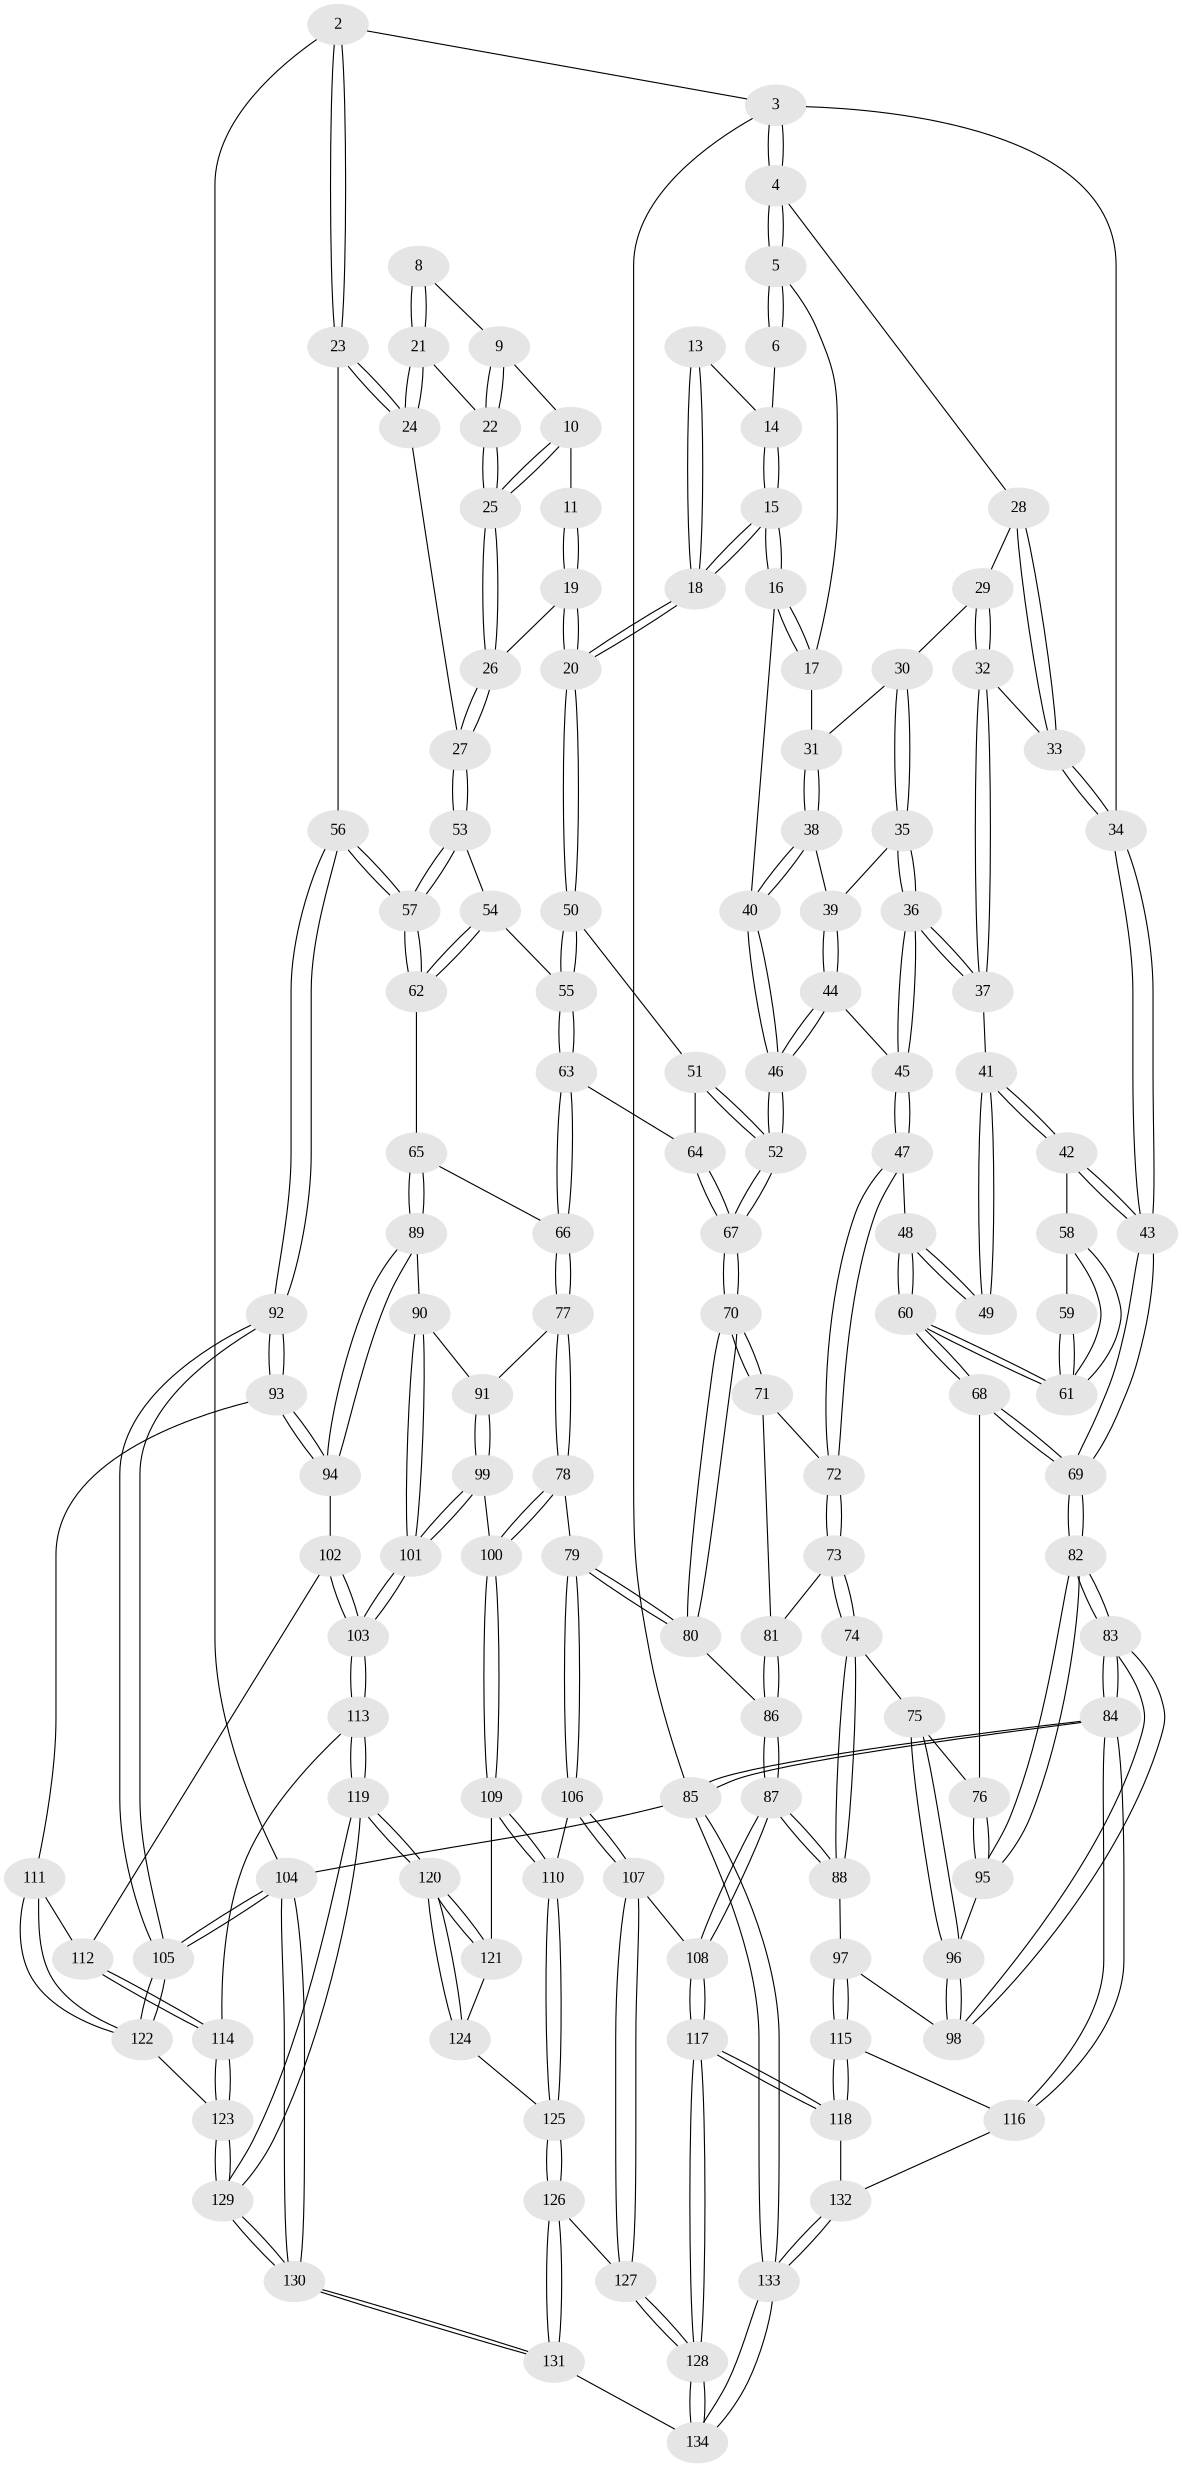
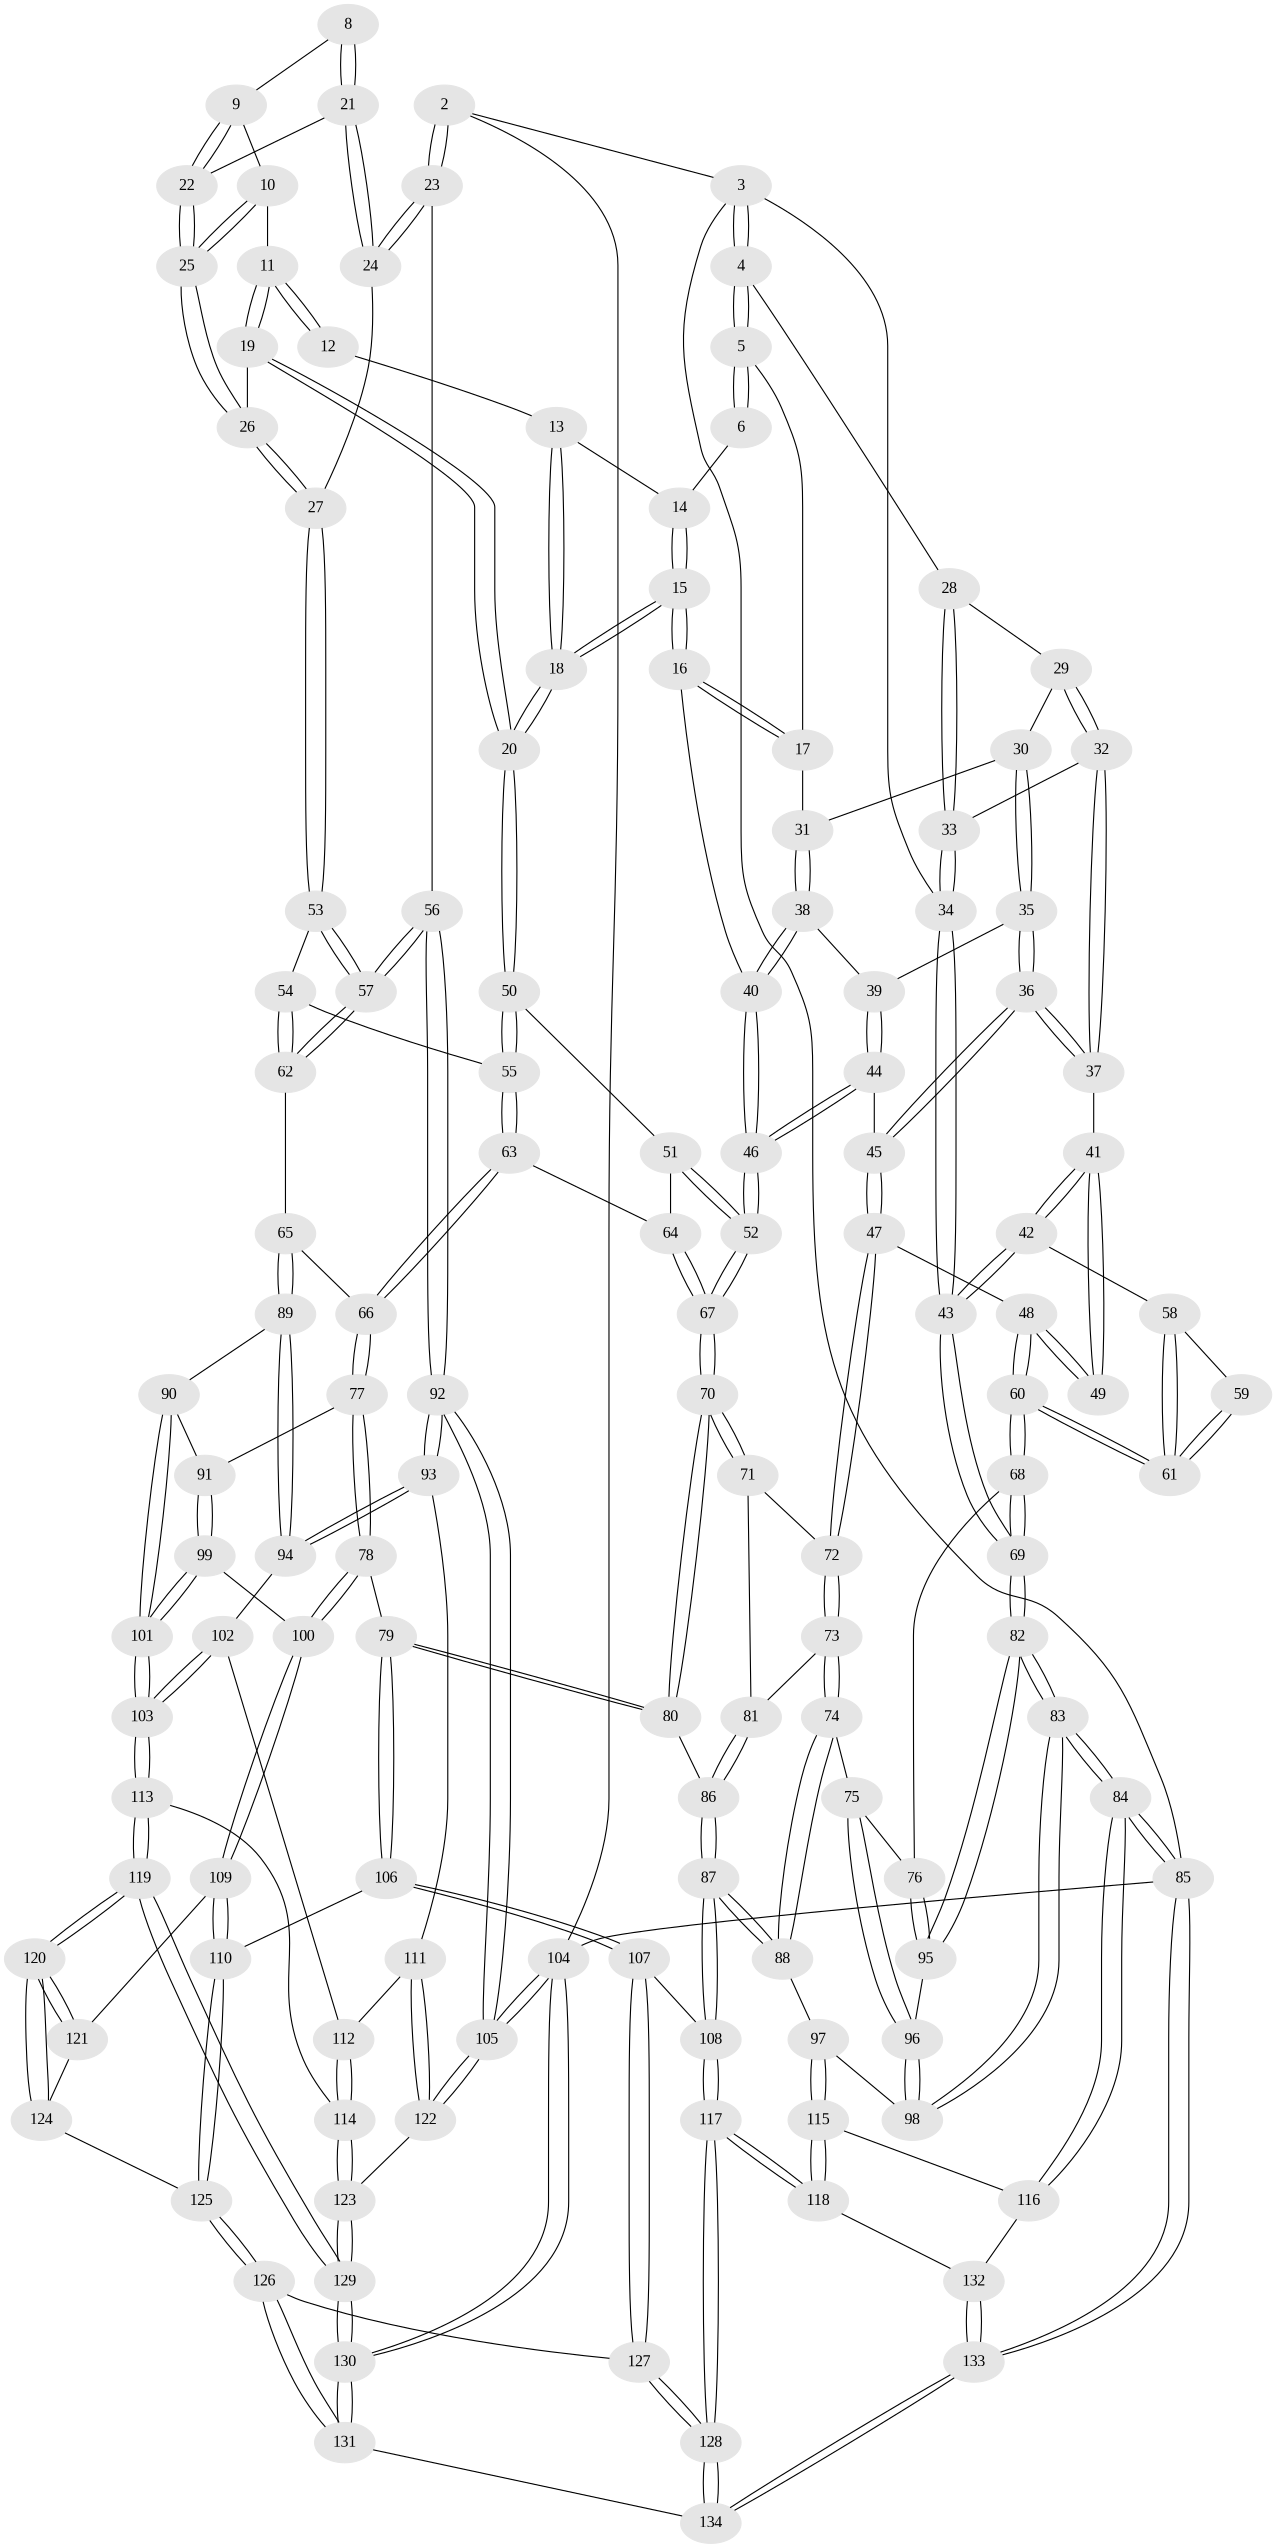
none -> (328, 347)
